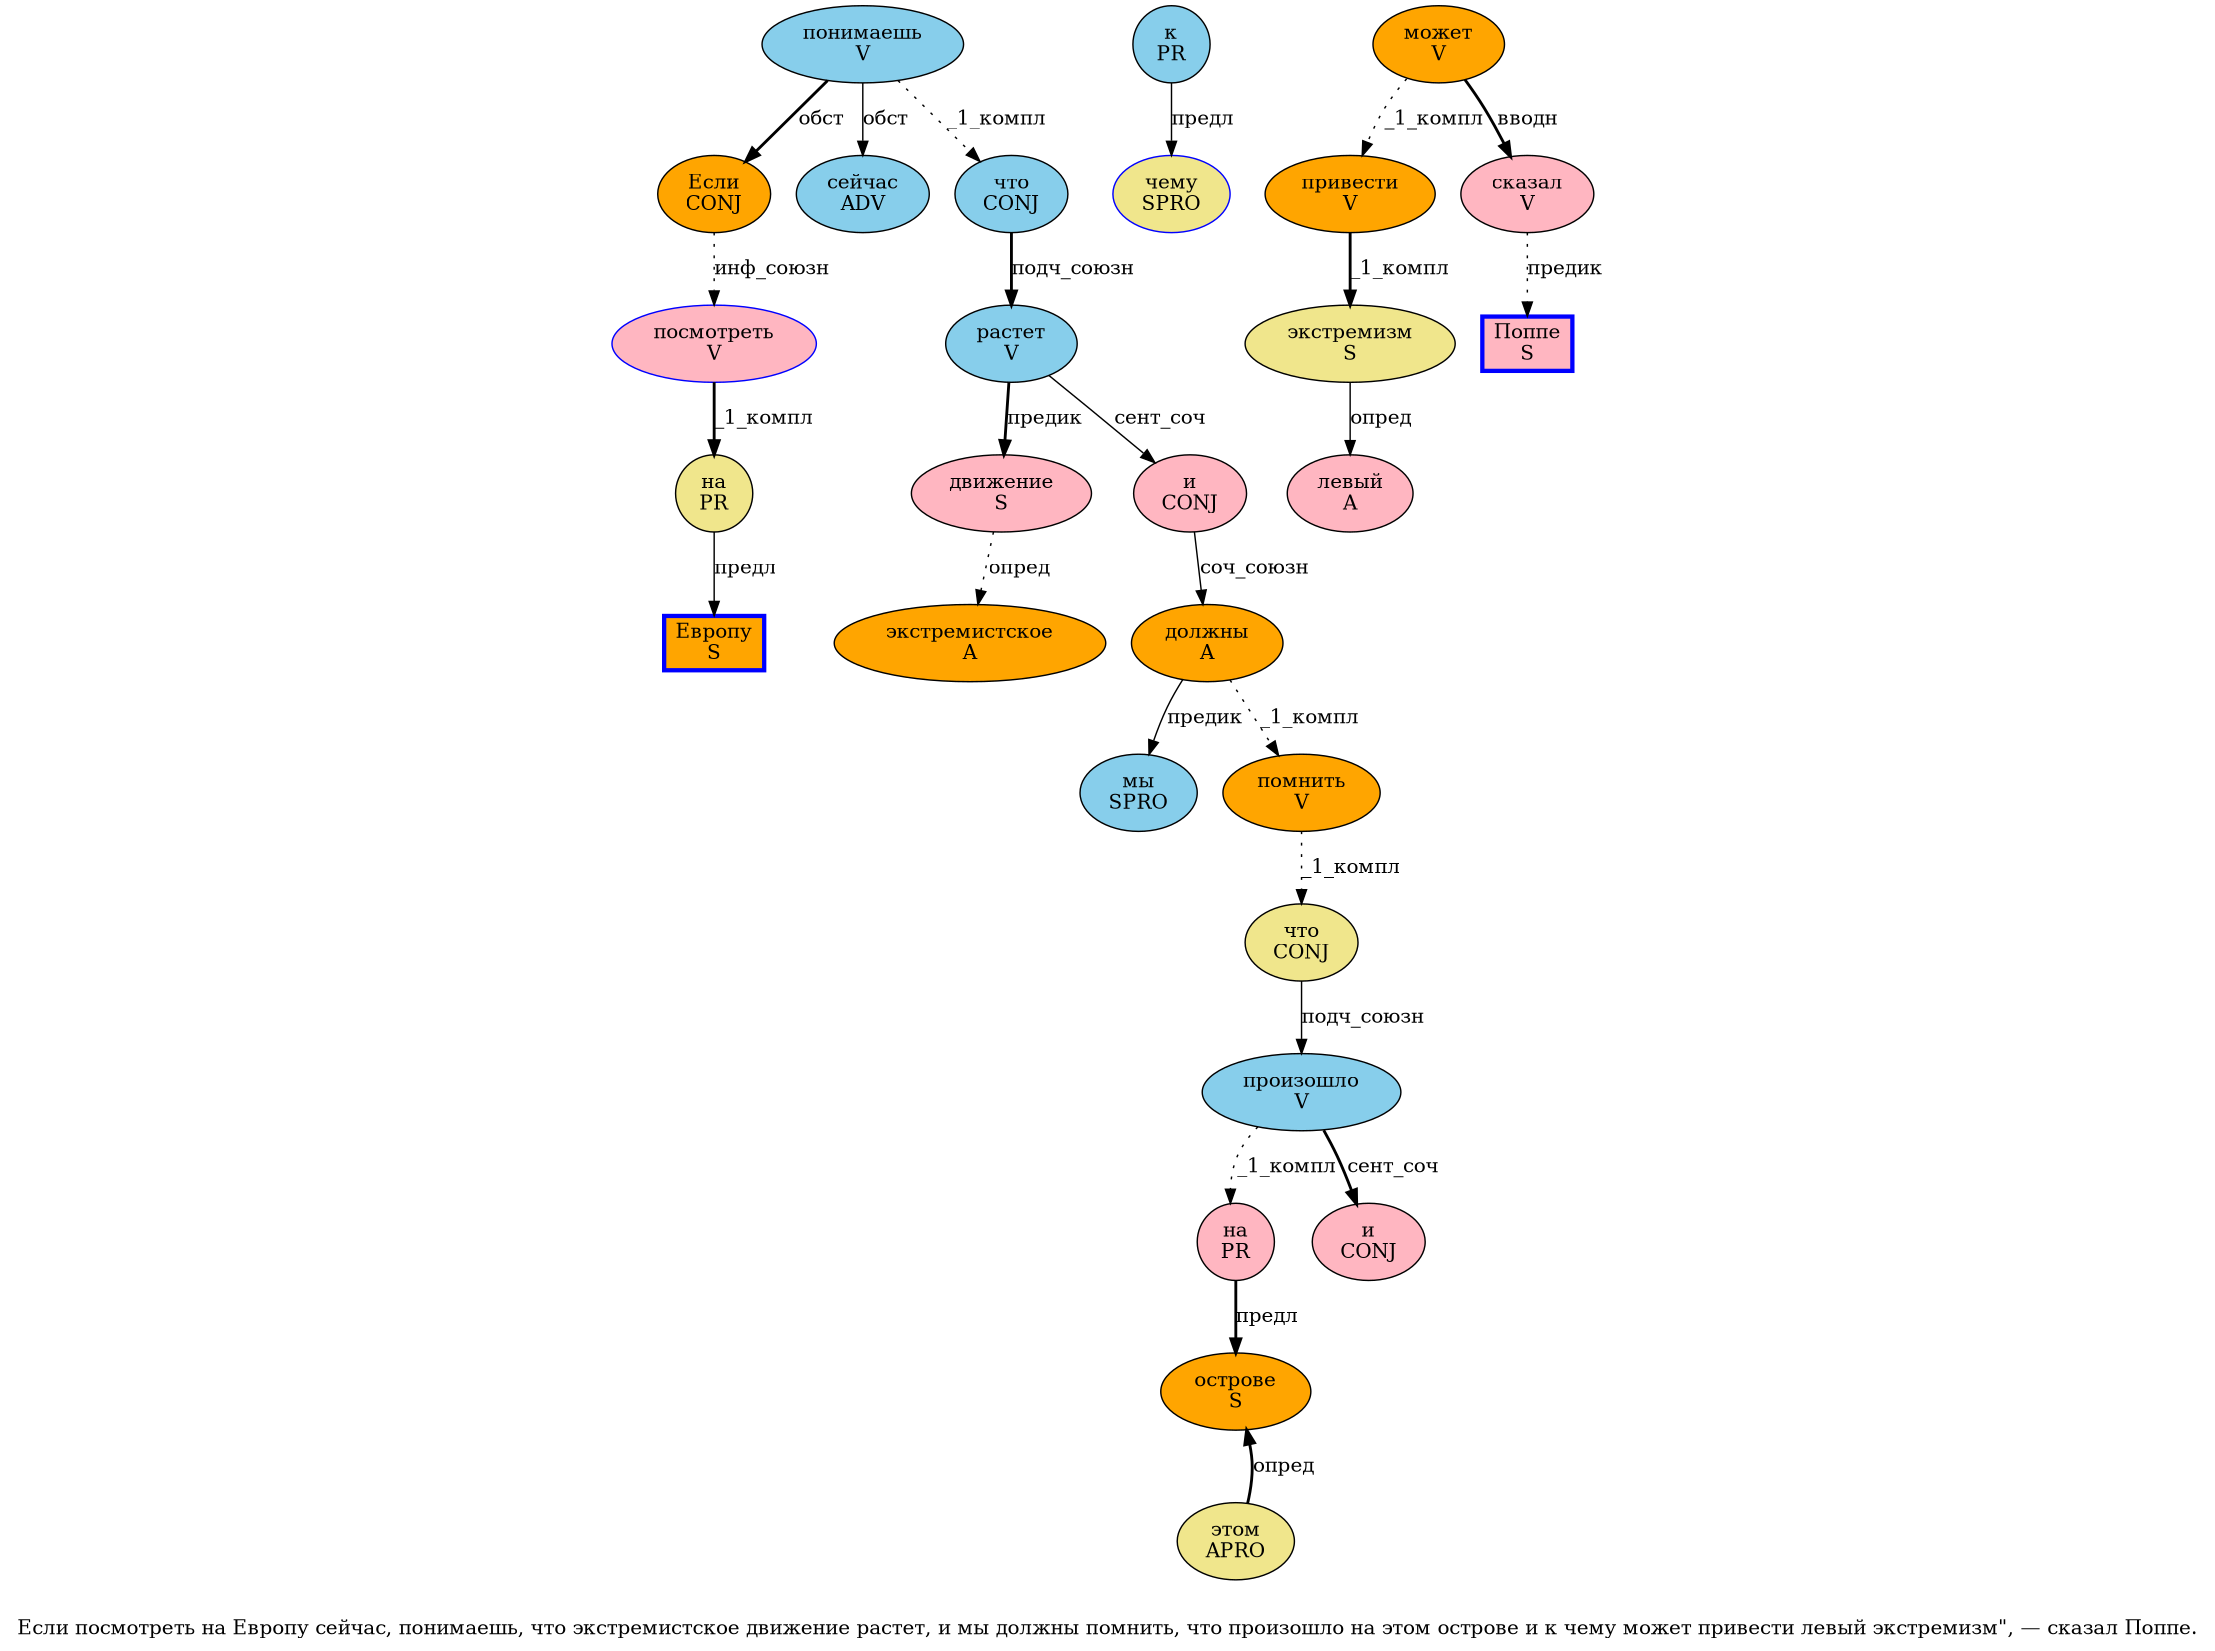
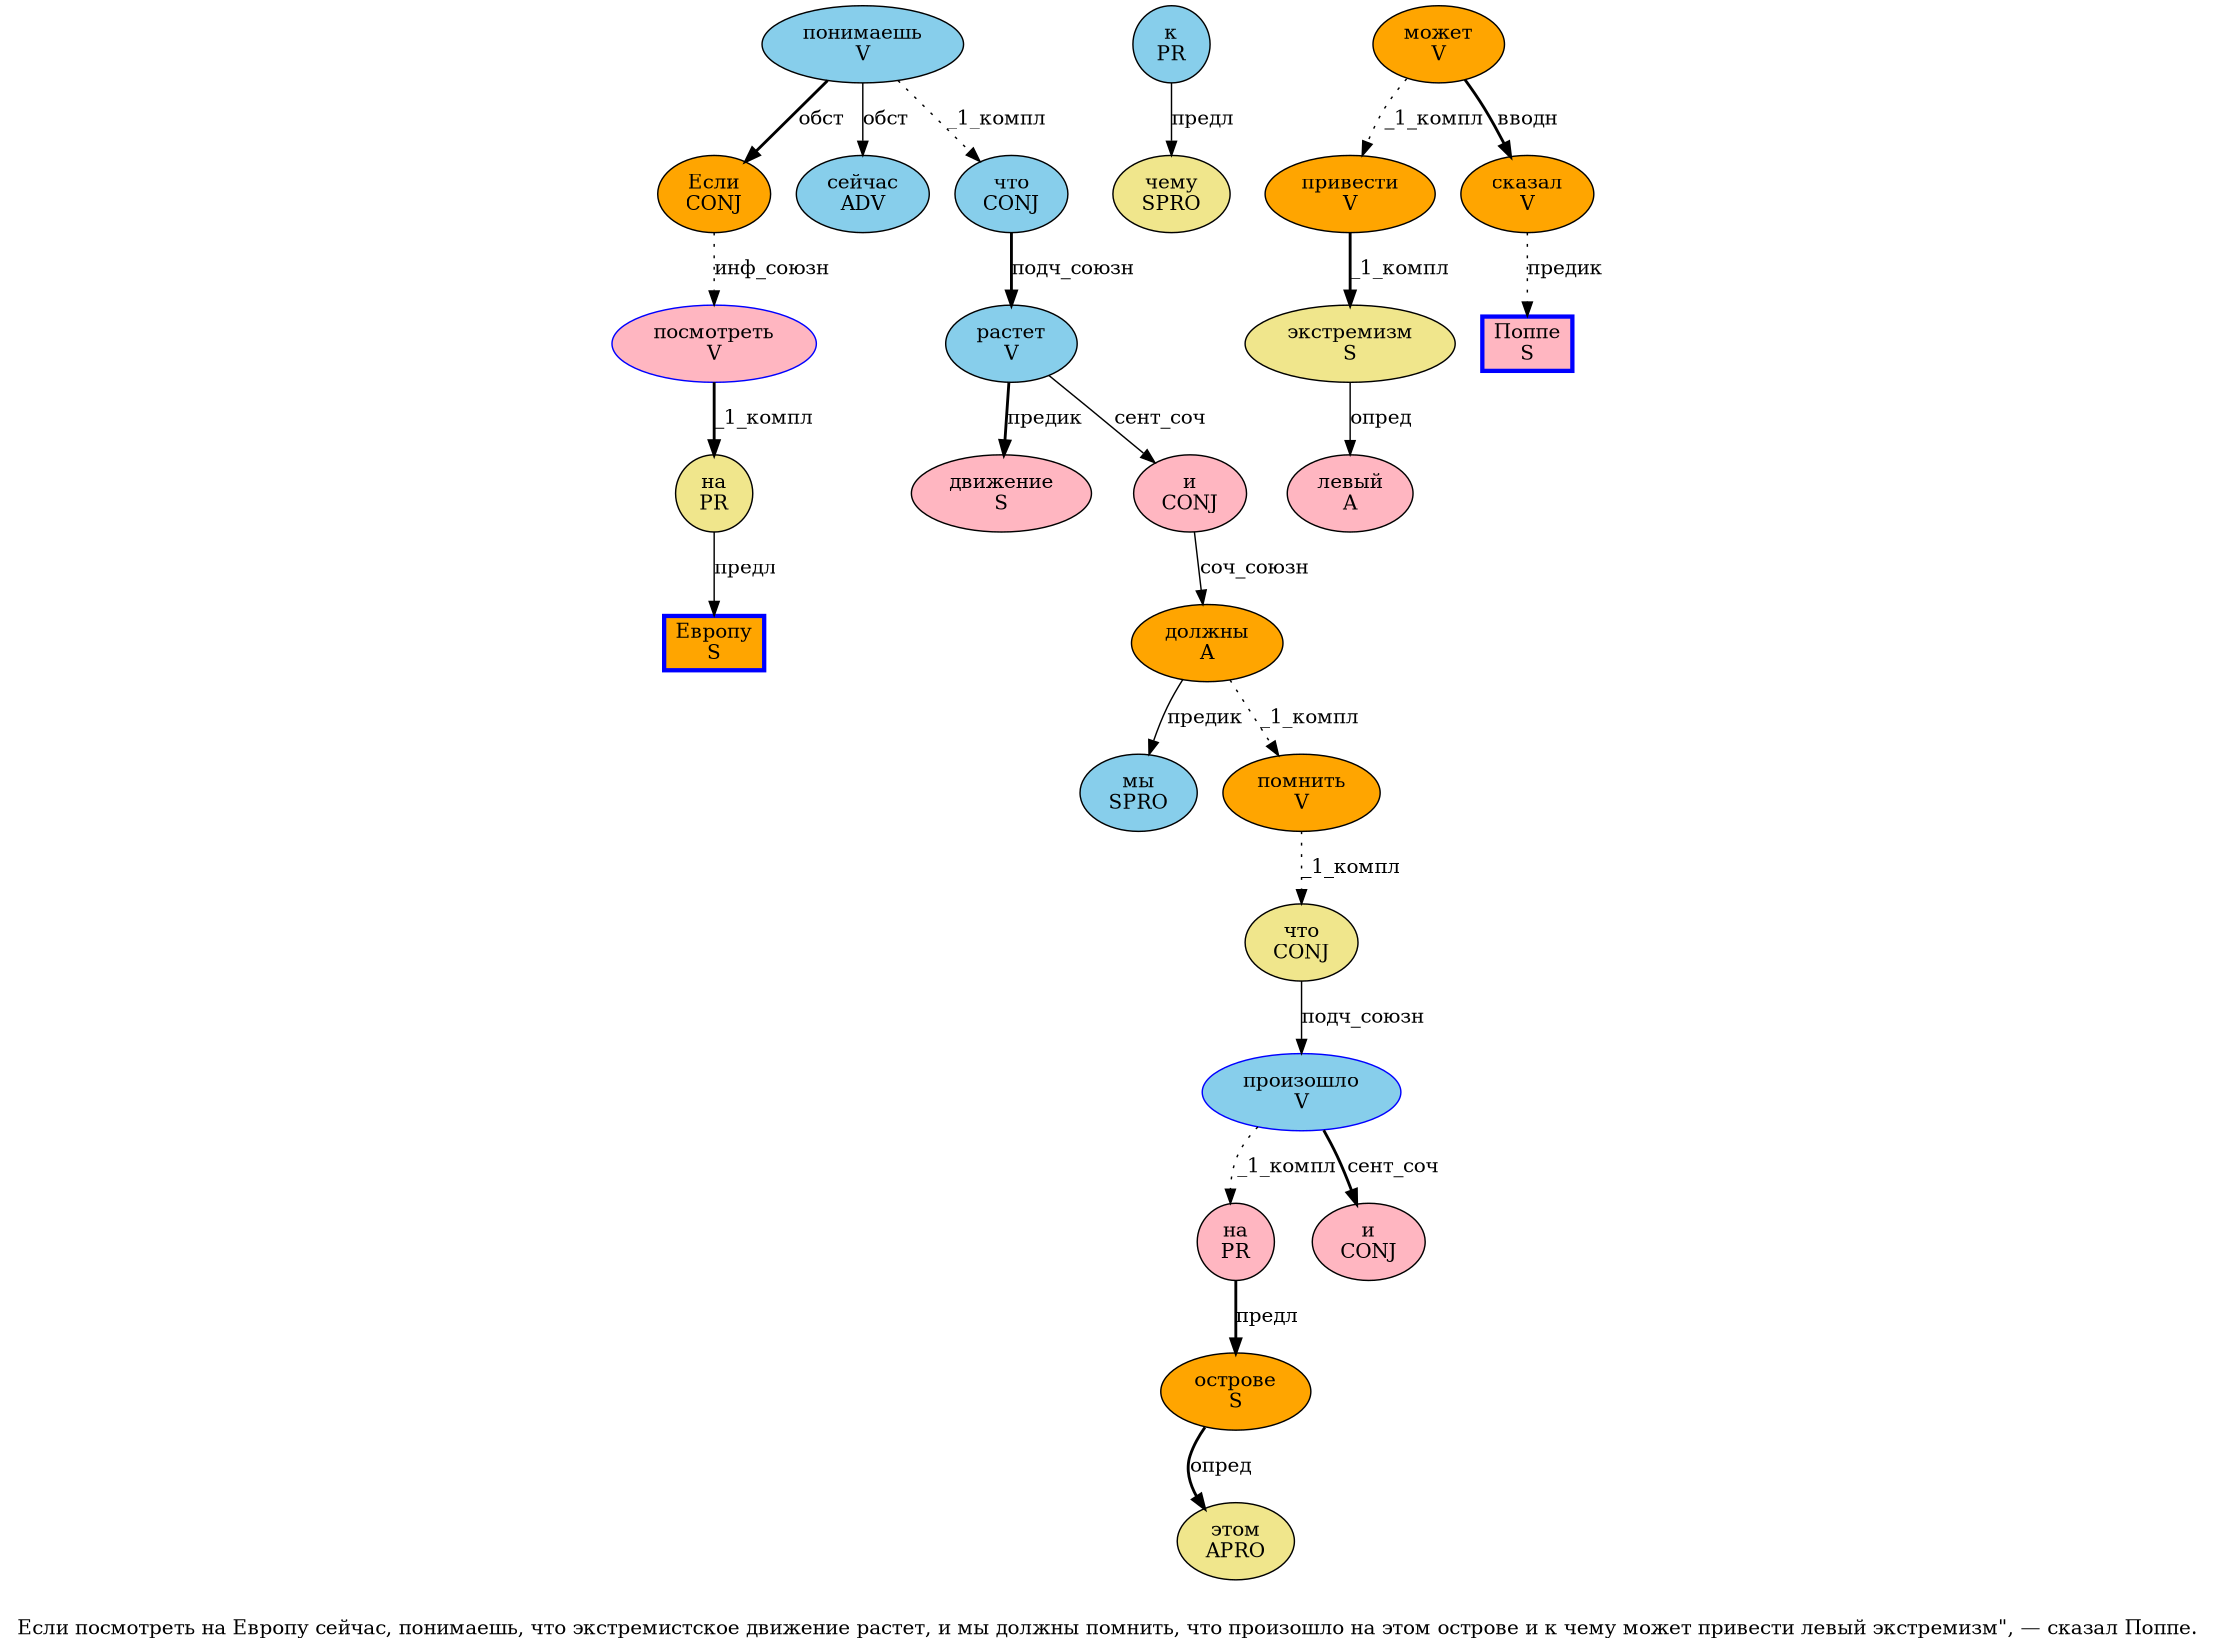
(1172, 194) -> (1172, 194)
(1527, 194) -> (1527, 194)
(970, 643) -> none
(1302, 1092) -> (1302, 1092)
(1252, 1474) -> (1189, 1461)
